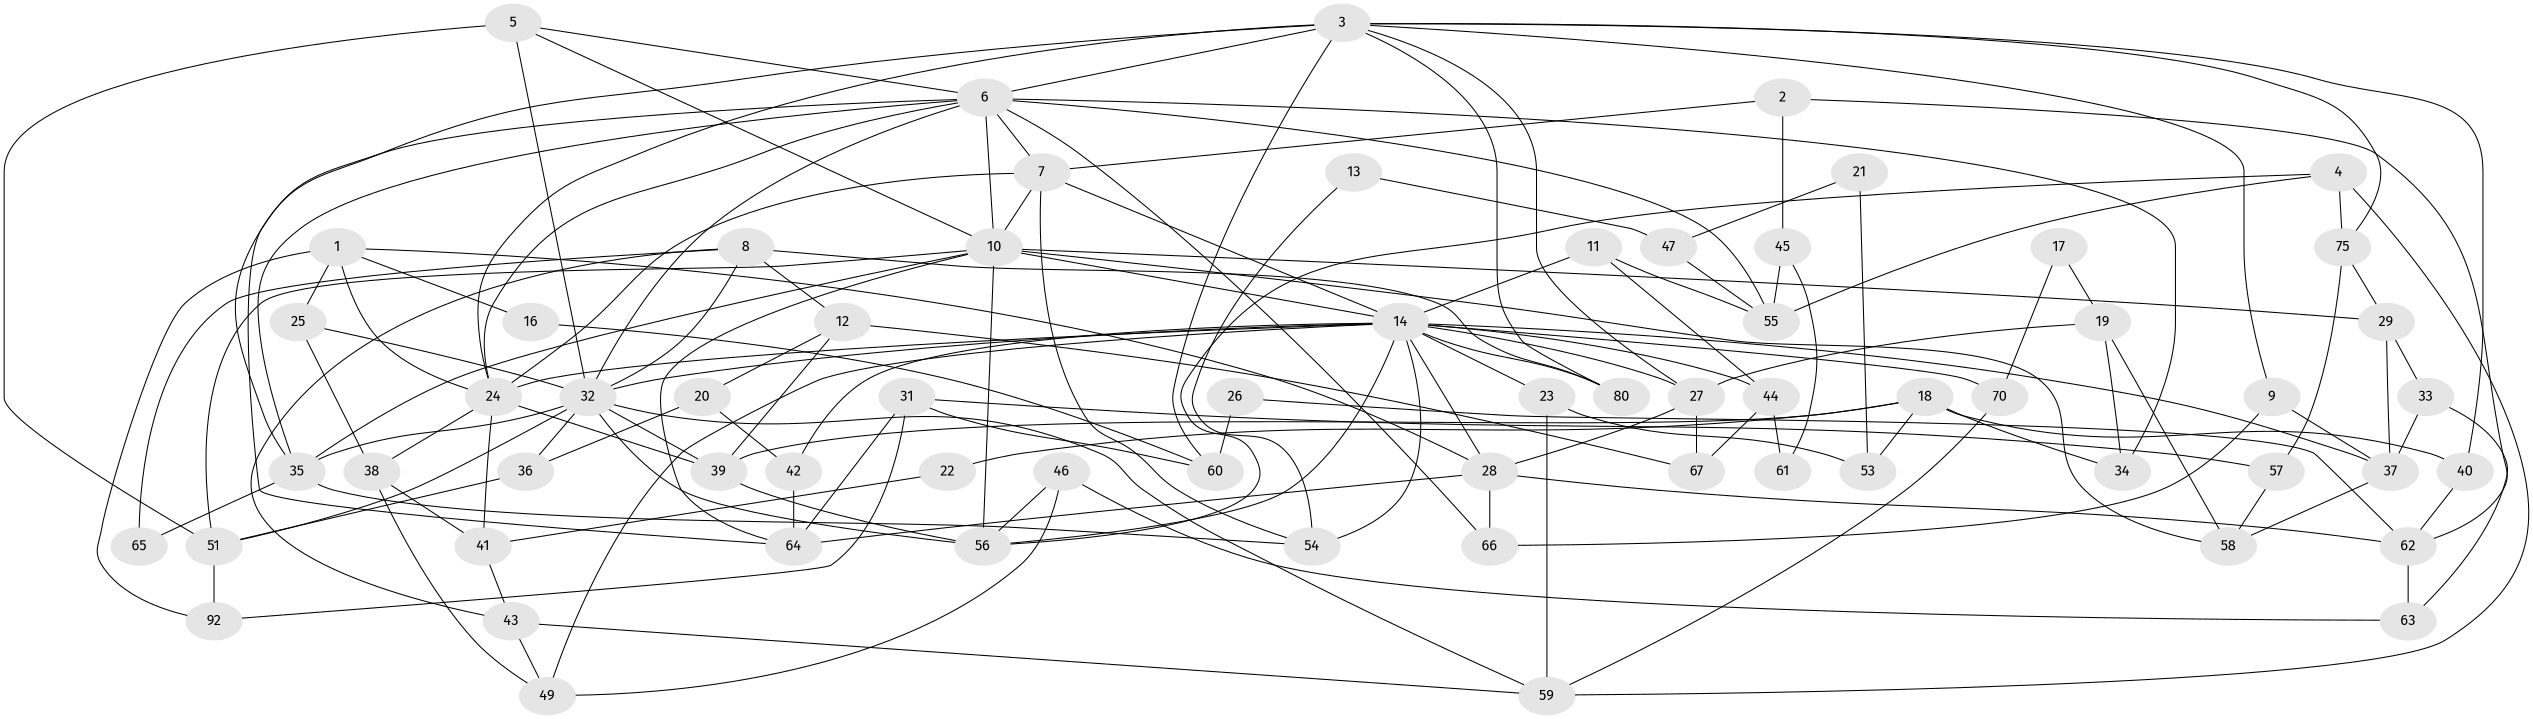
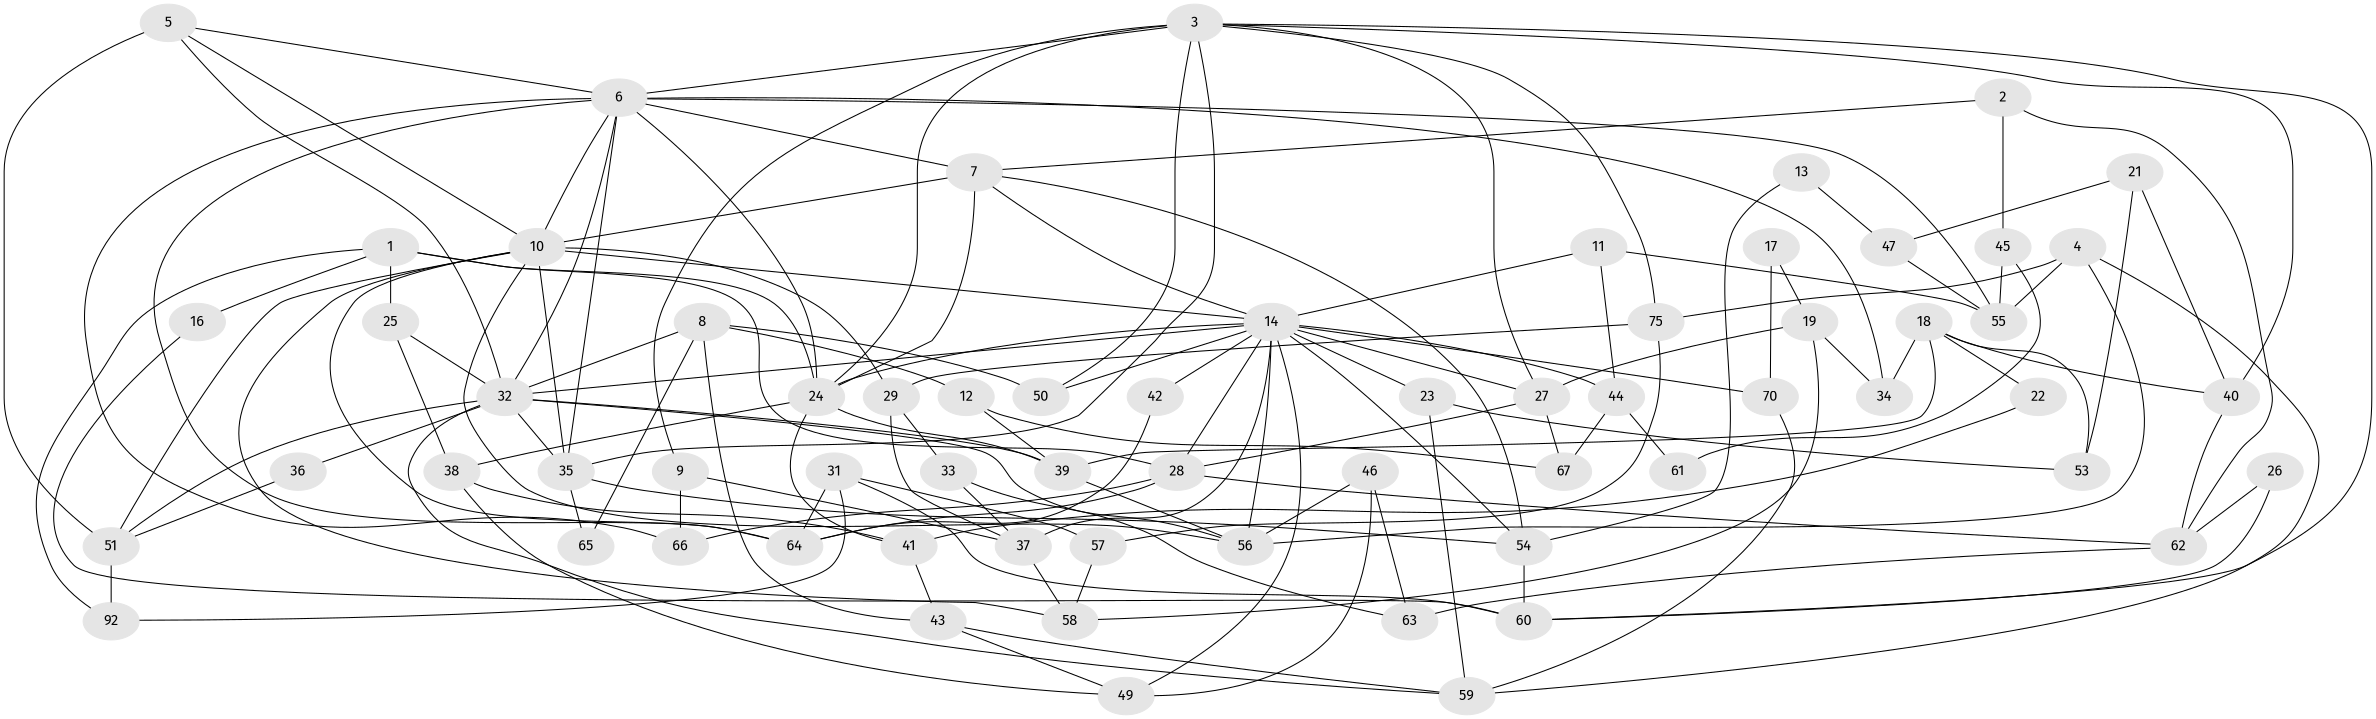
none -> (2183, 285)
(702, 397) -> none
(1622, 397) -> (1041, 397)
none -> (1524, 588)
